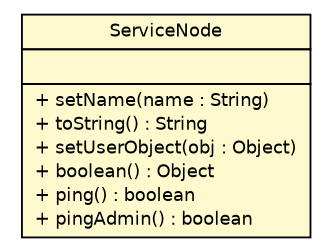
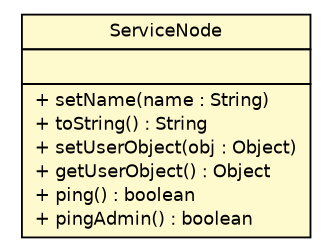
(125, 172) -> (153, 172)
